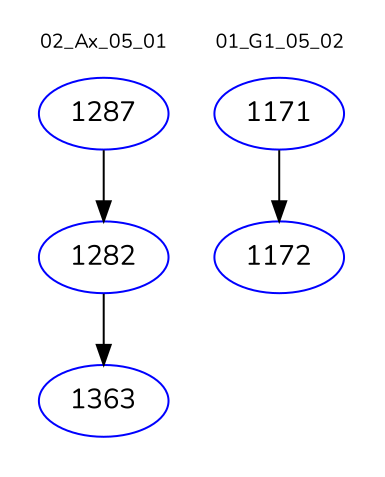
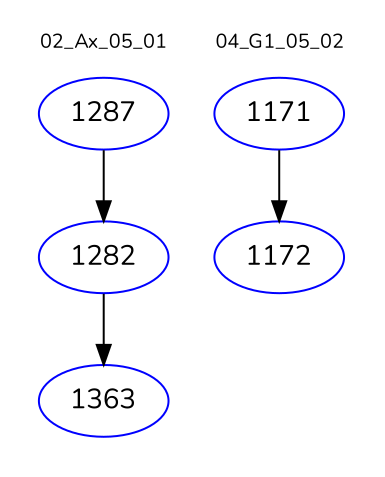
(280, 43) -> (280, 43)
